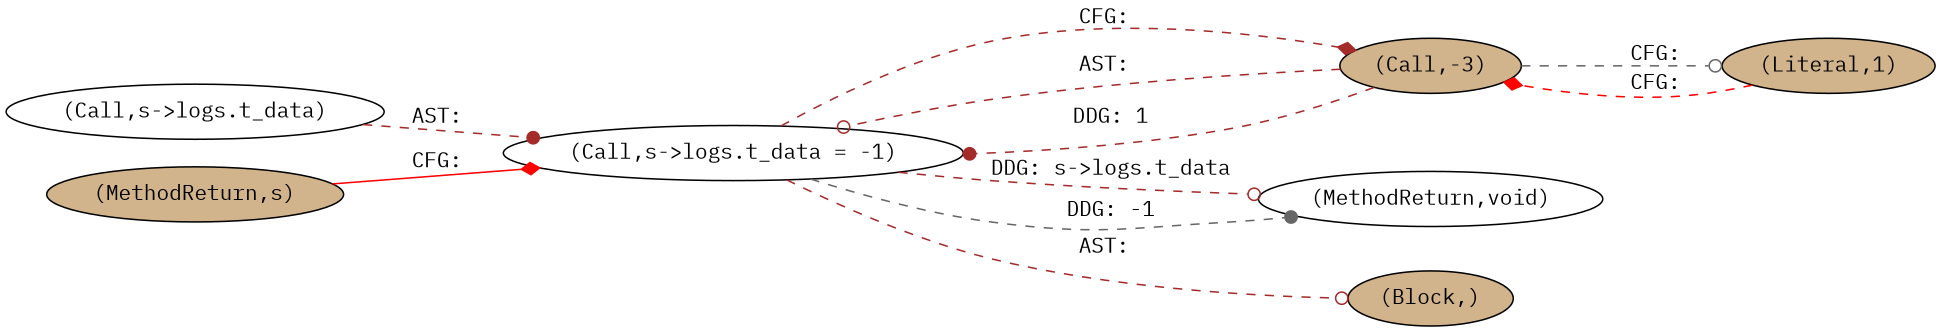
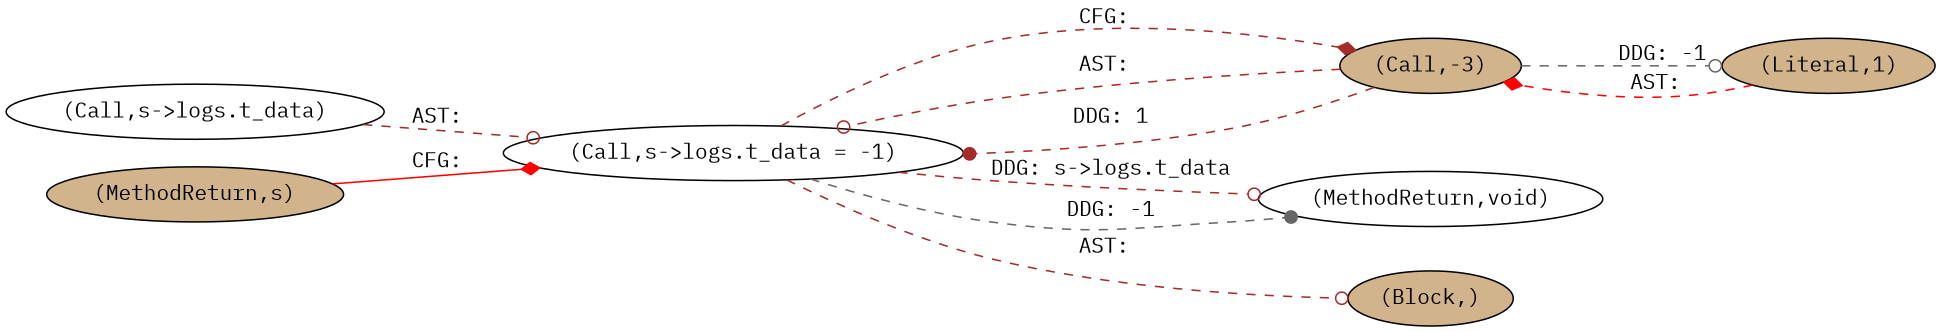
(1662, 54) -> (1662, 54)
(1662, 83) -> (1662, 83)
(445, 131) -> (445, 131)
